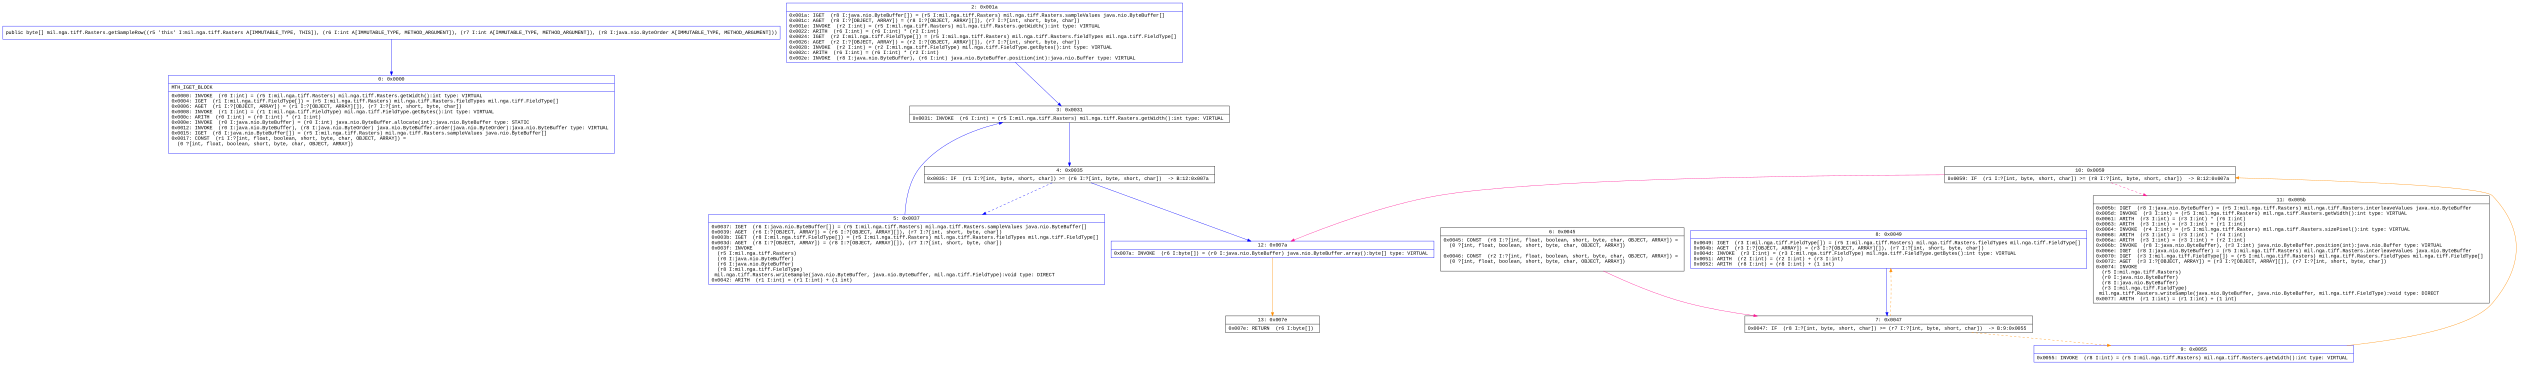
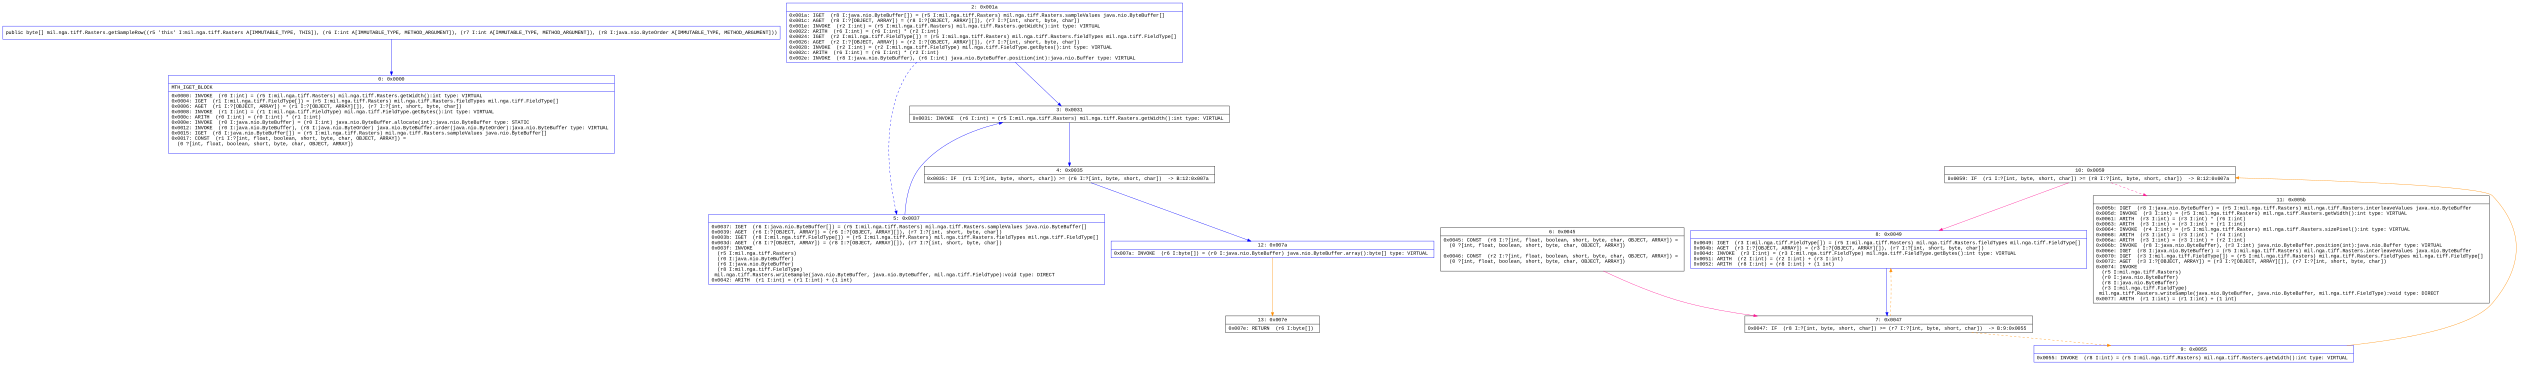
(1616, 181) -> (2006, 206)
(1019, 198) -> (890, 134)
